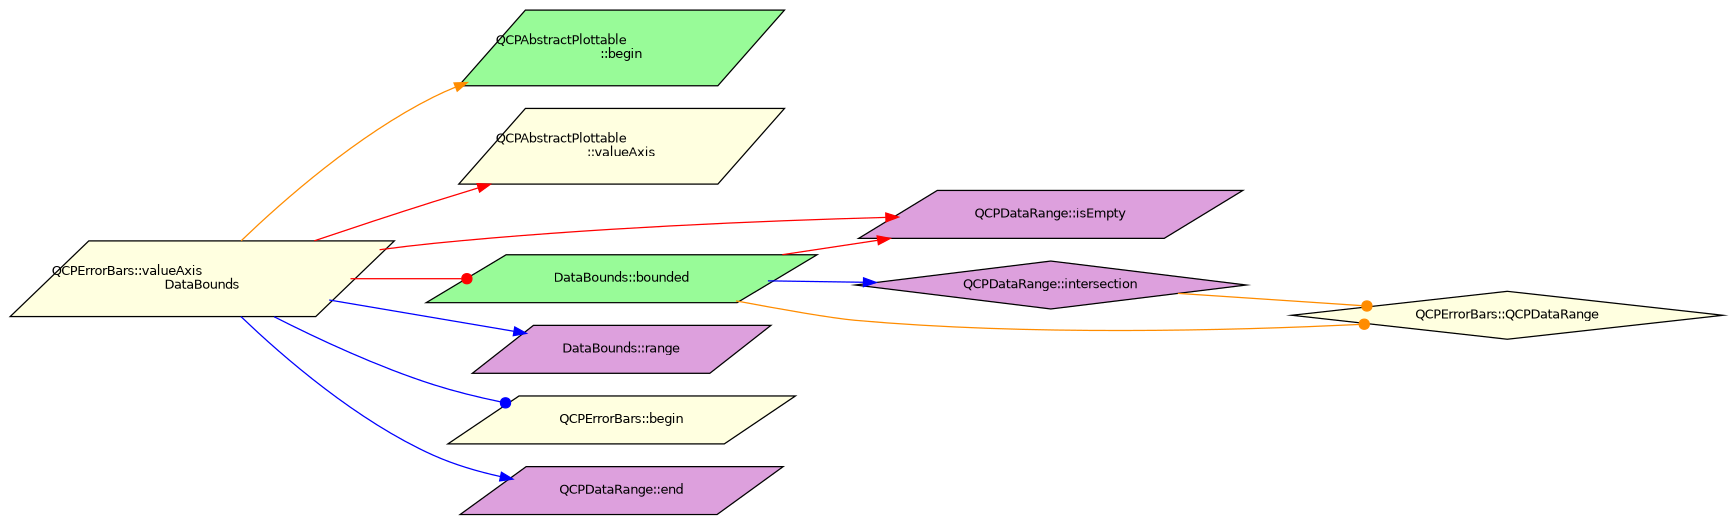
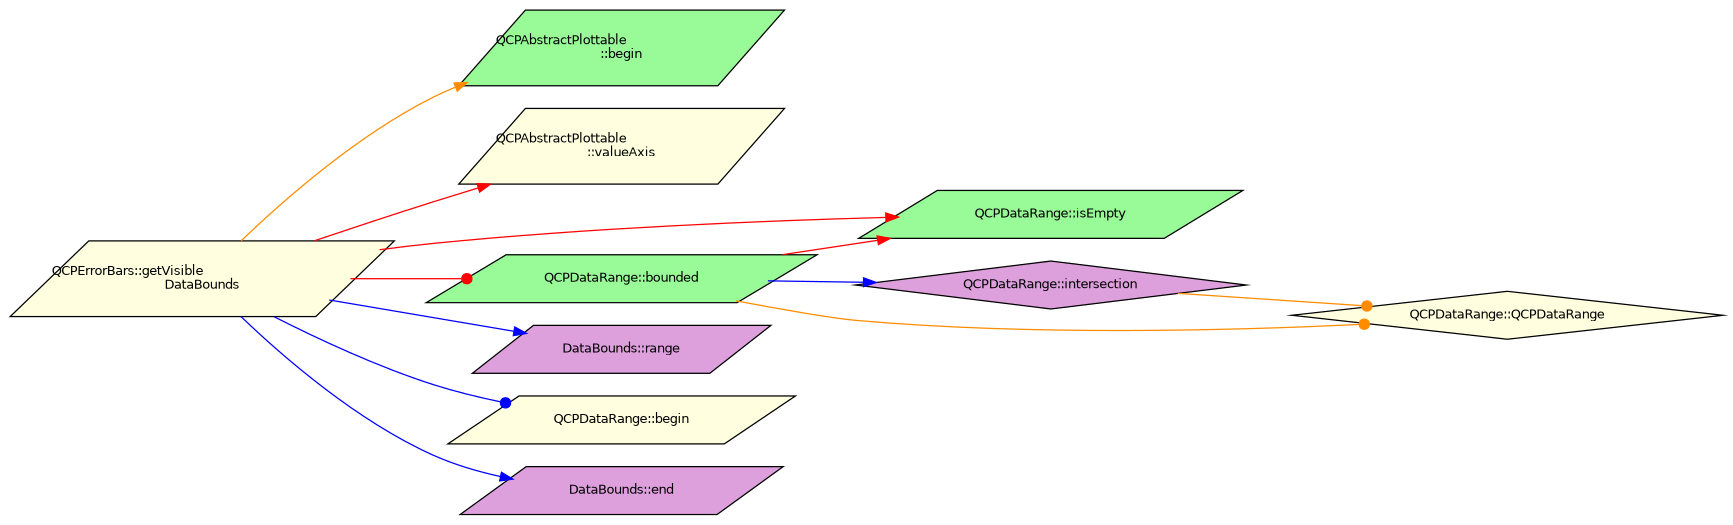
(1051, 214) -> (1051, 214)
(202, 279) -> (202, 279)
(622, 279) -> (622, 279)
(1507, 315) -> (1507, 315)
(622, 420) -> (622, 420)
(622, 491) -> (622, 491)
